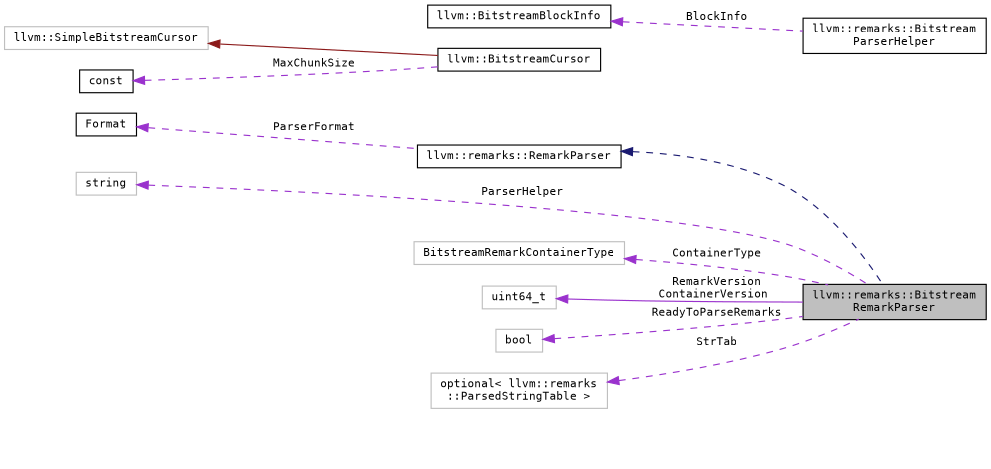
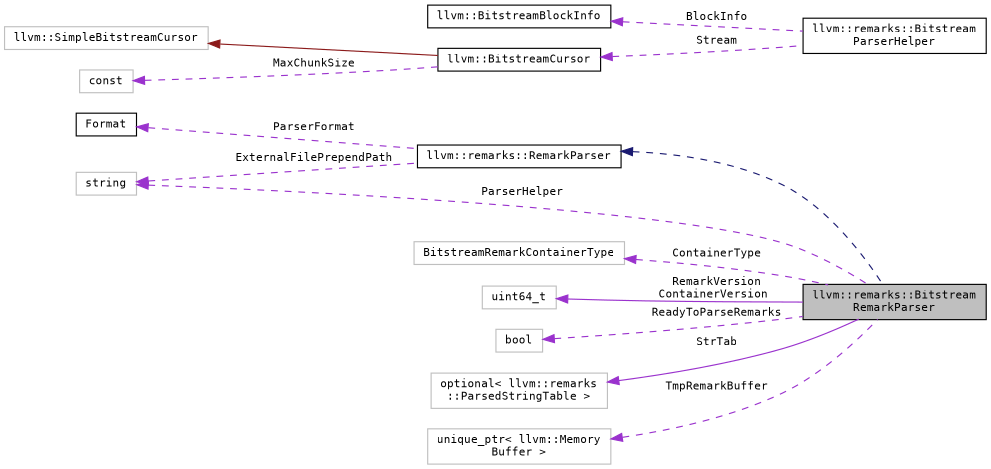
none -> (708, 52)
(106, 81) -> (106, 81)
none -> (283, 172)
(741, 359) -> (741, 359)
none -> (519, 446)
